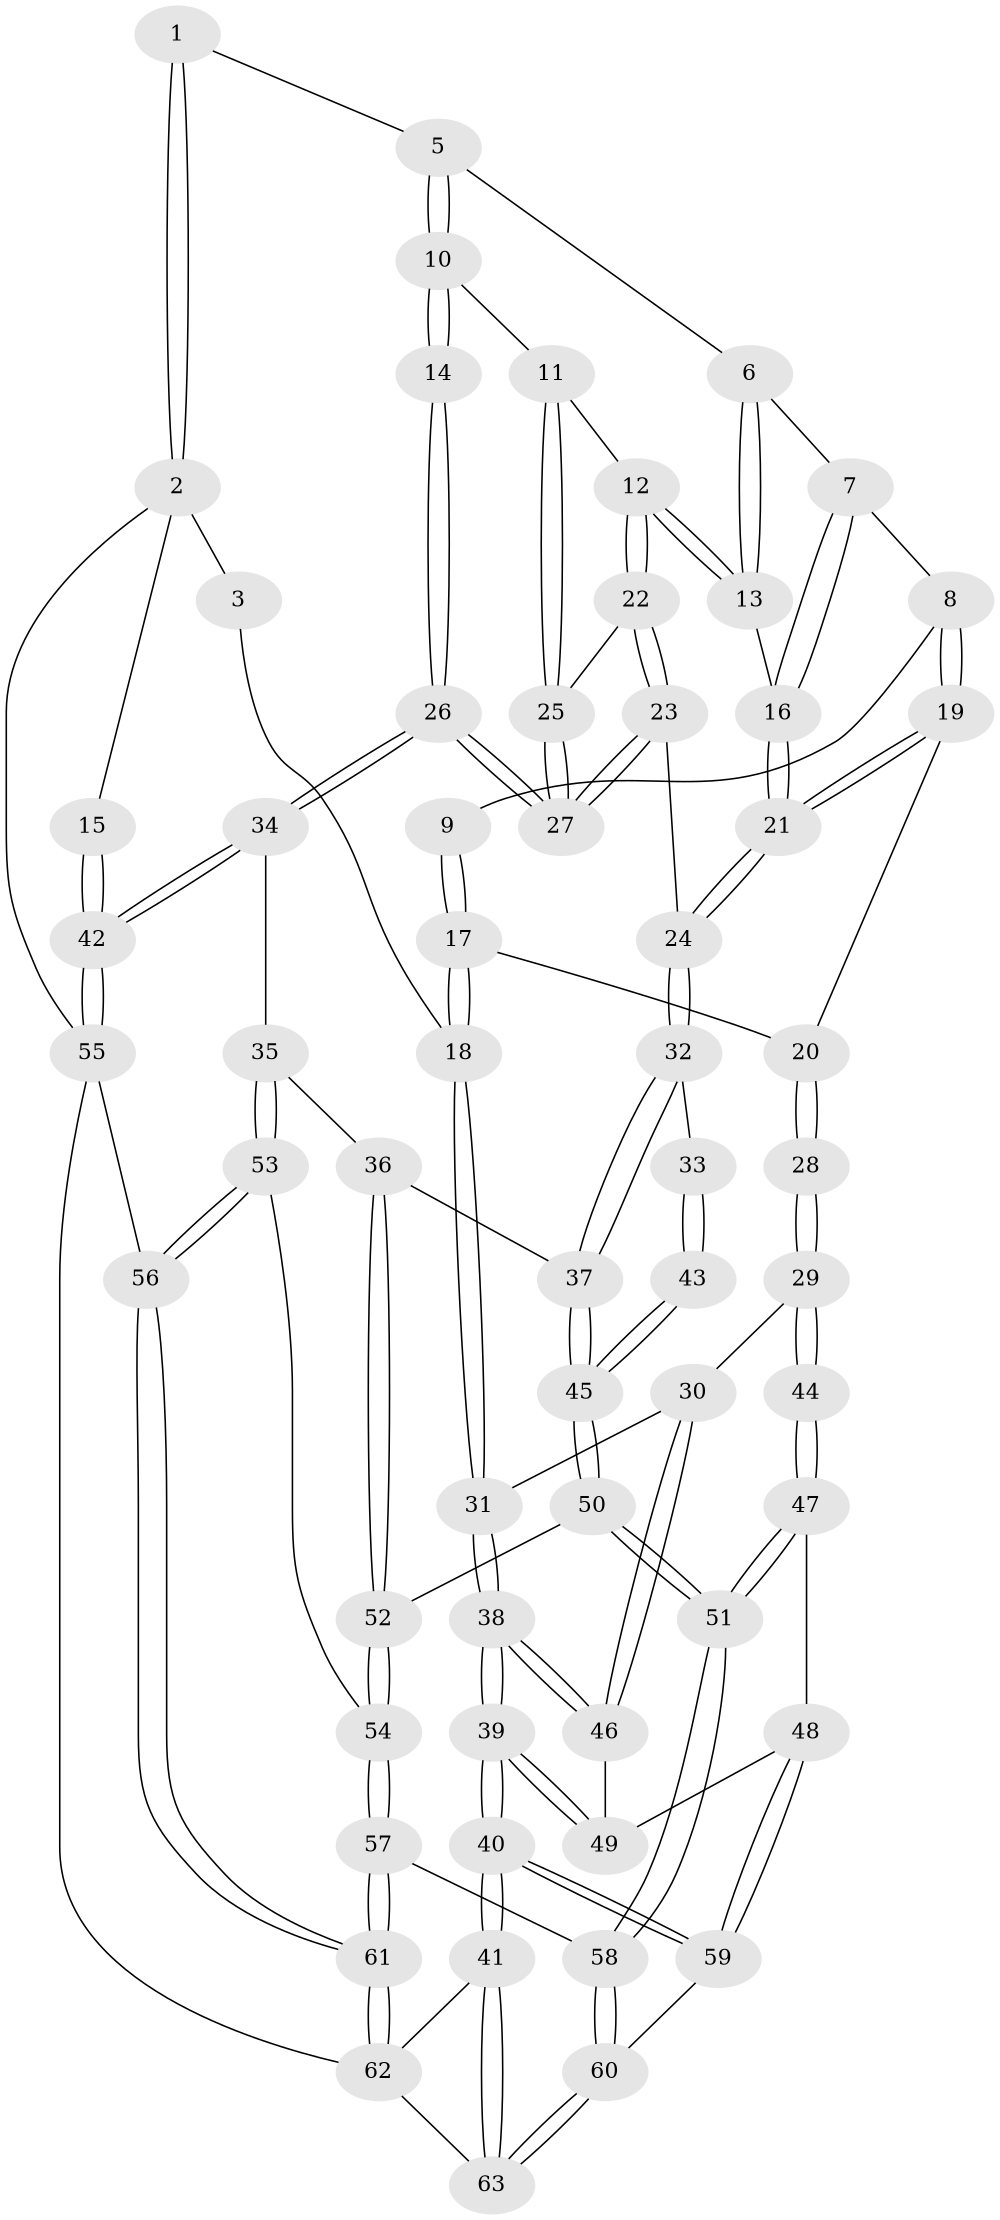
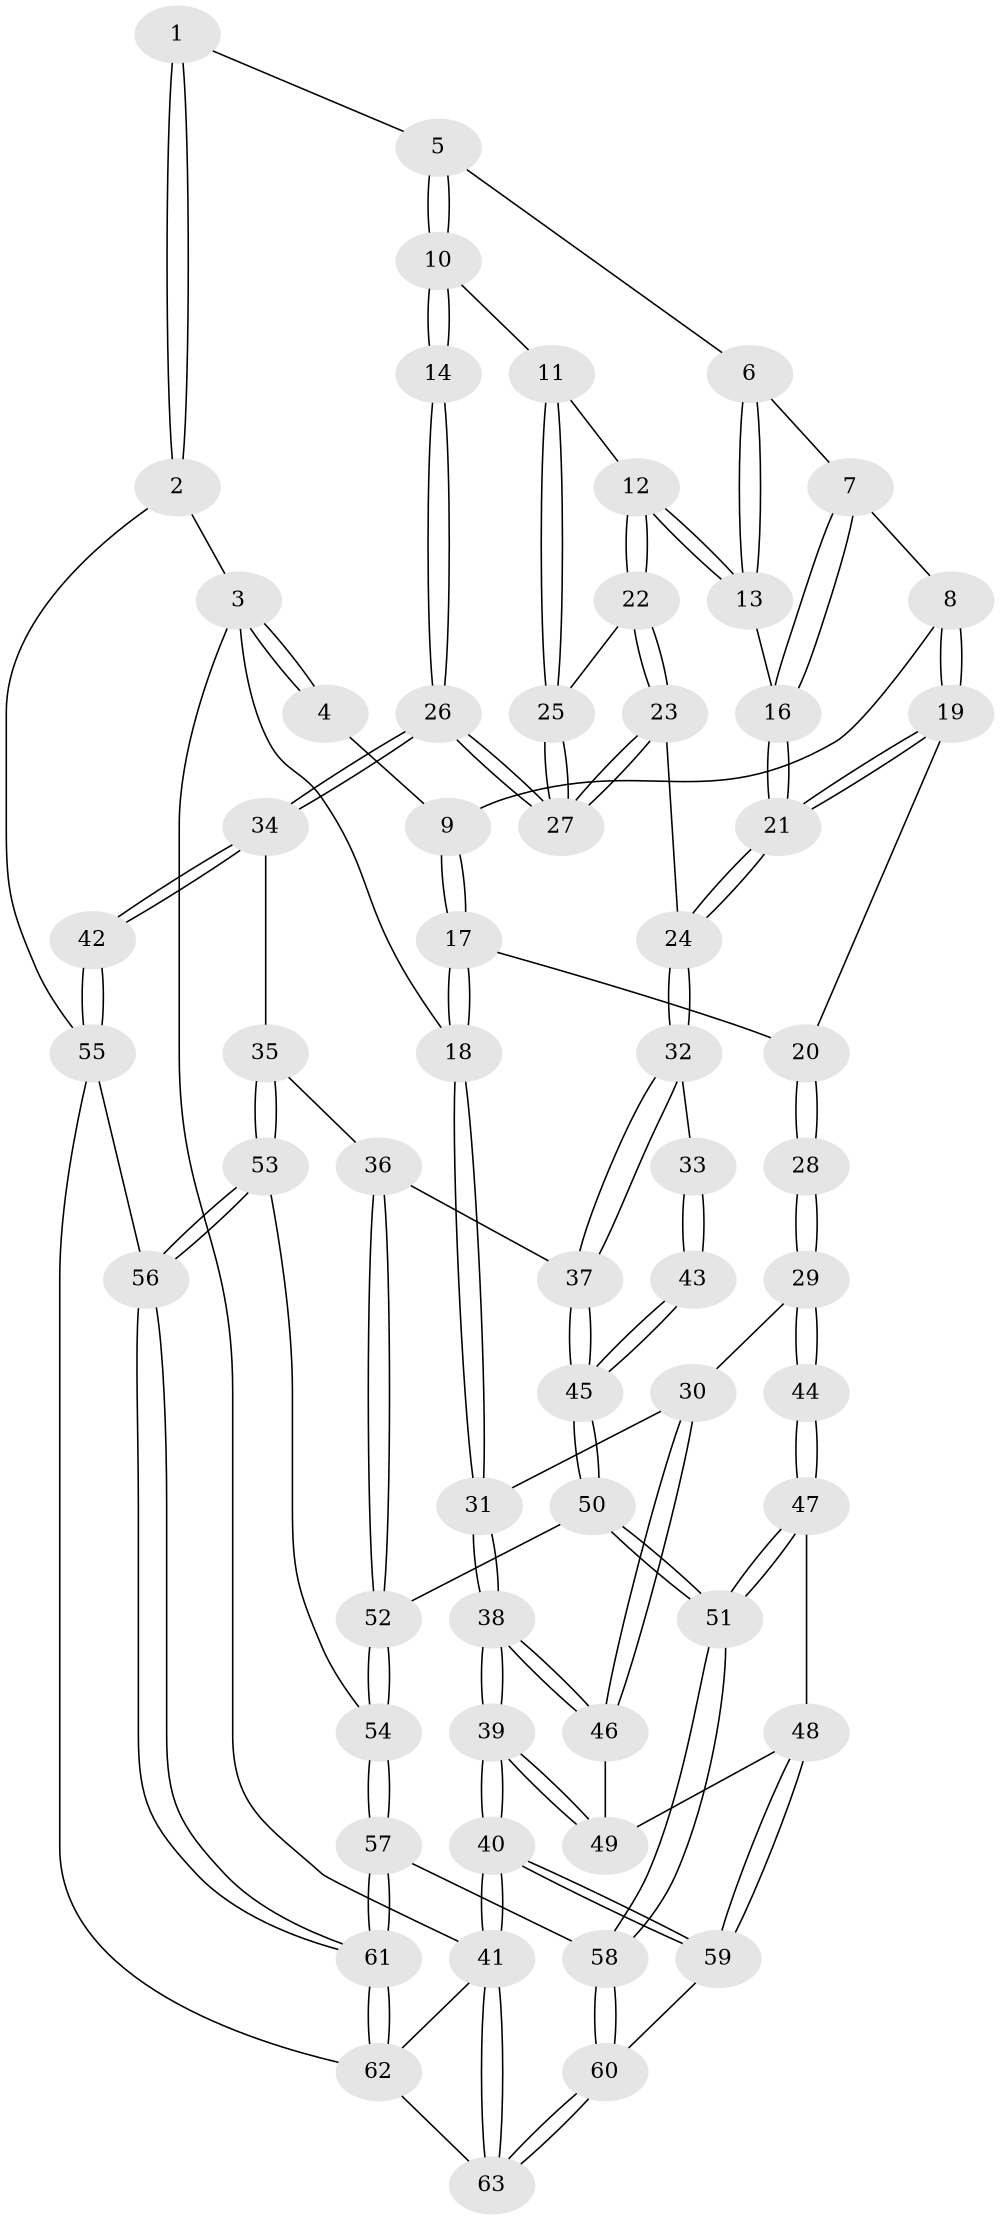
none -> (325, 714)
(93, 827) -> none
none -> (230, 1338)
